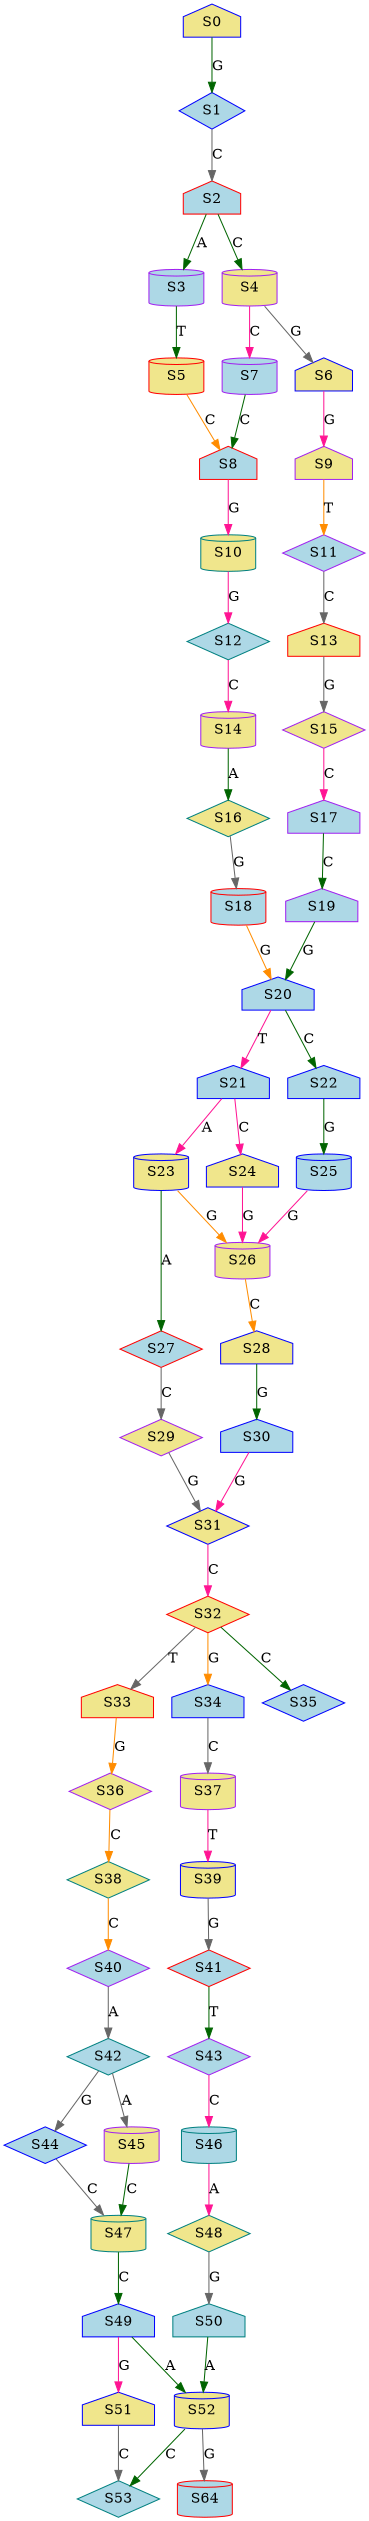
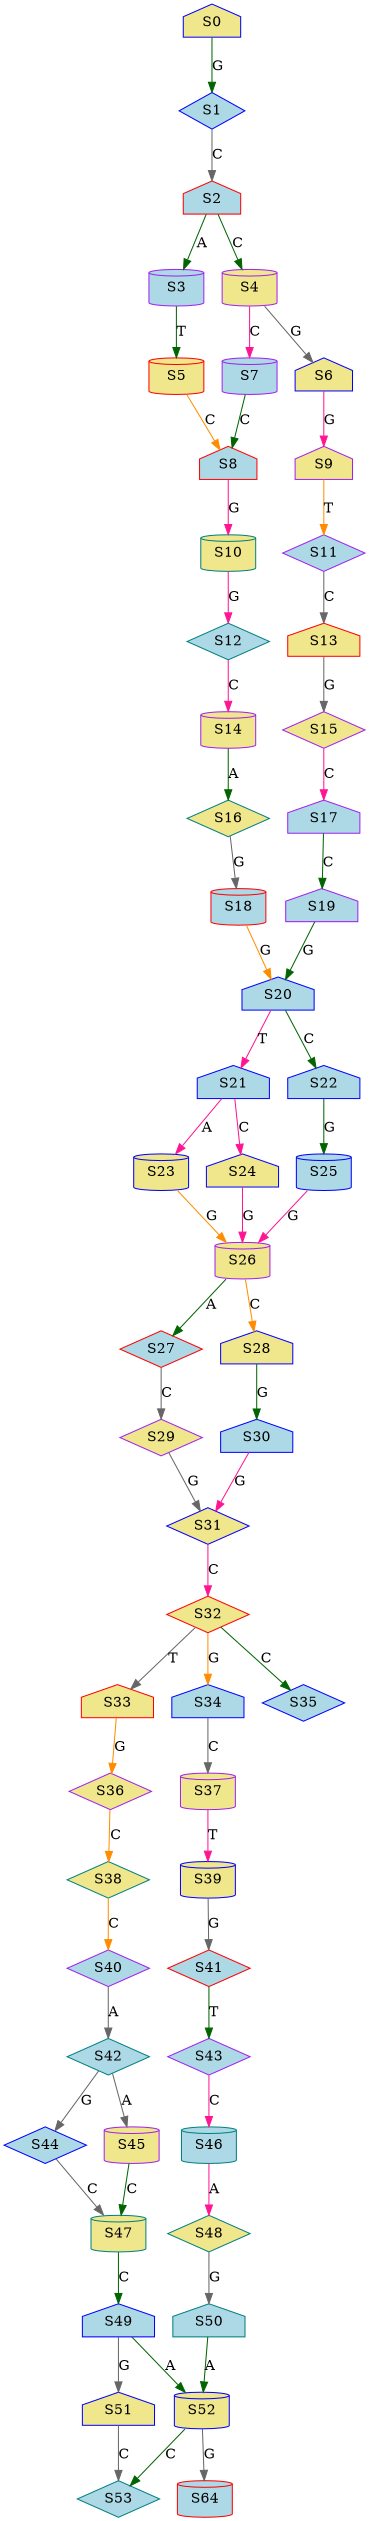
(161, 1255) -> (203, 1304)
(118, 2359) -> (118, 2359)
